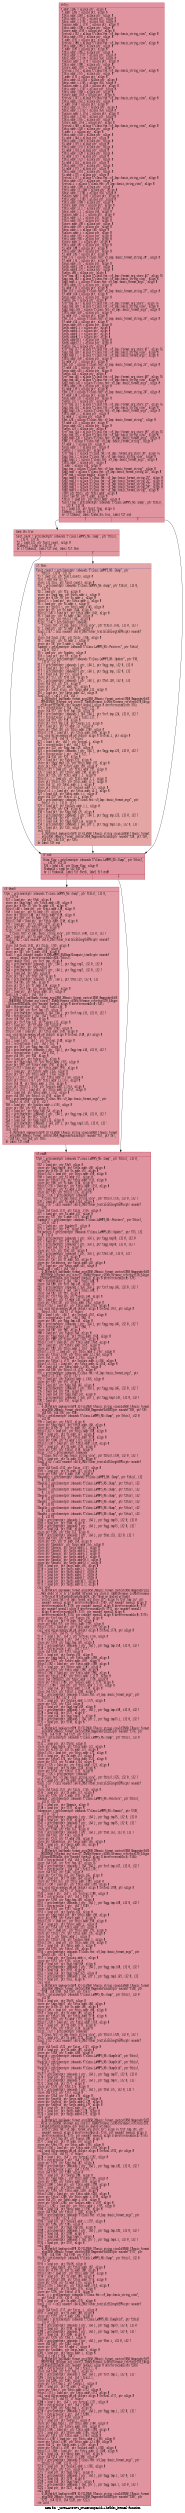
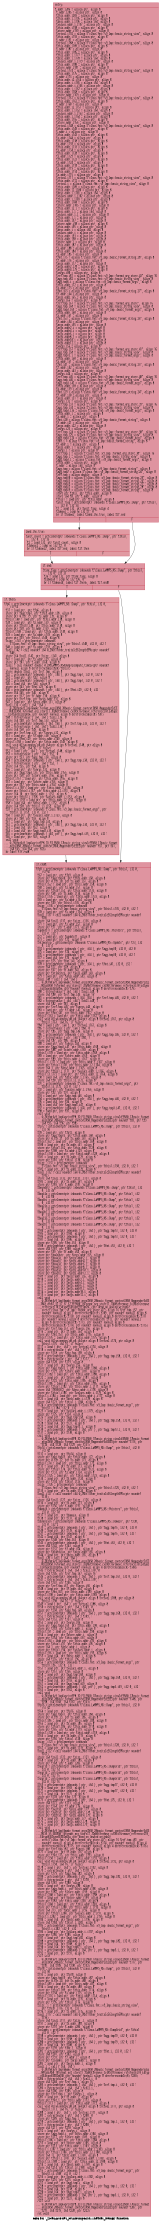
(93, 705) -> none
